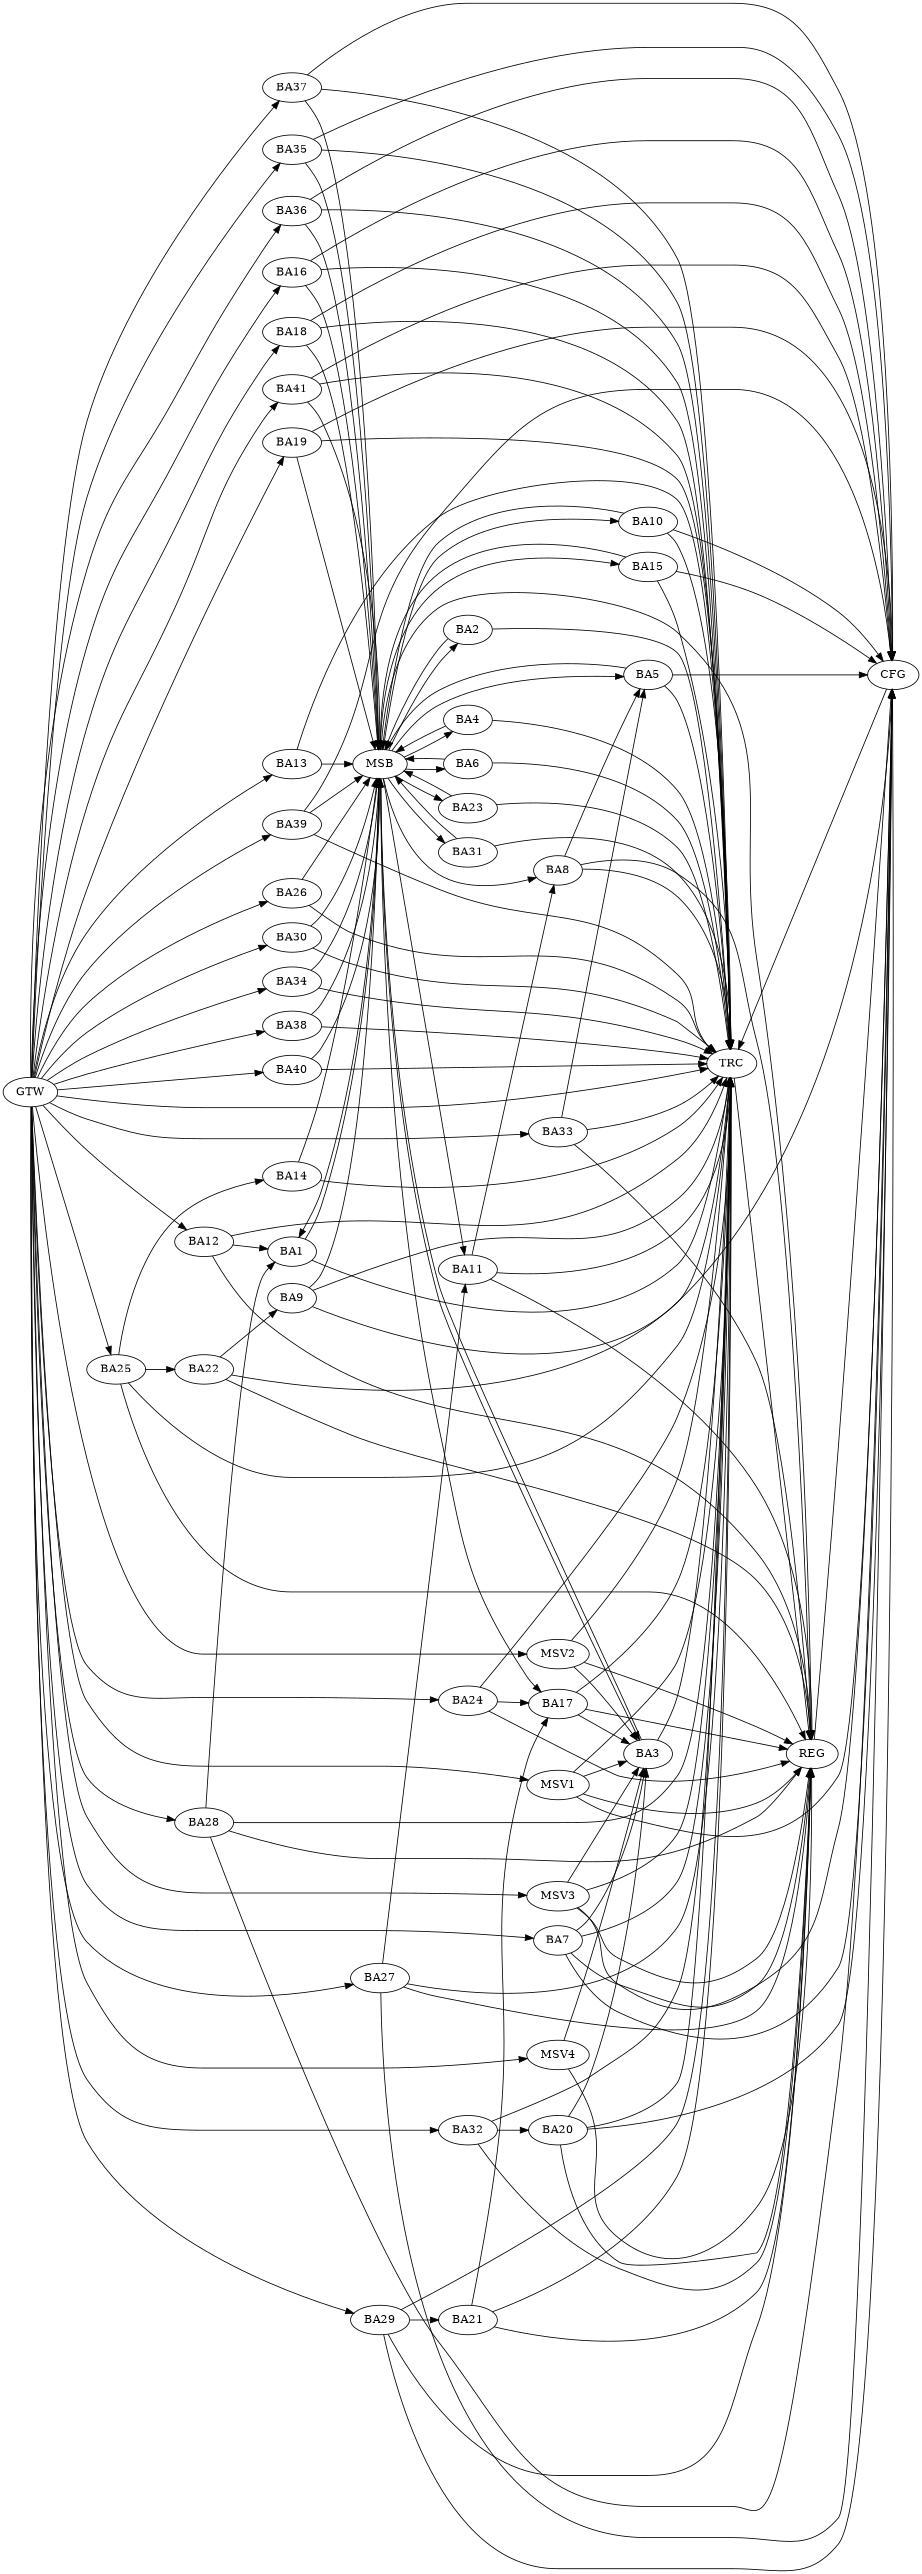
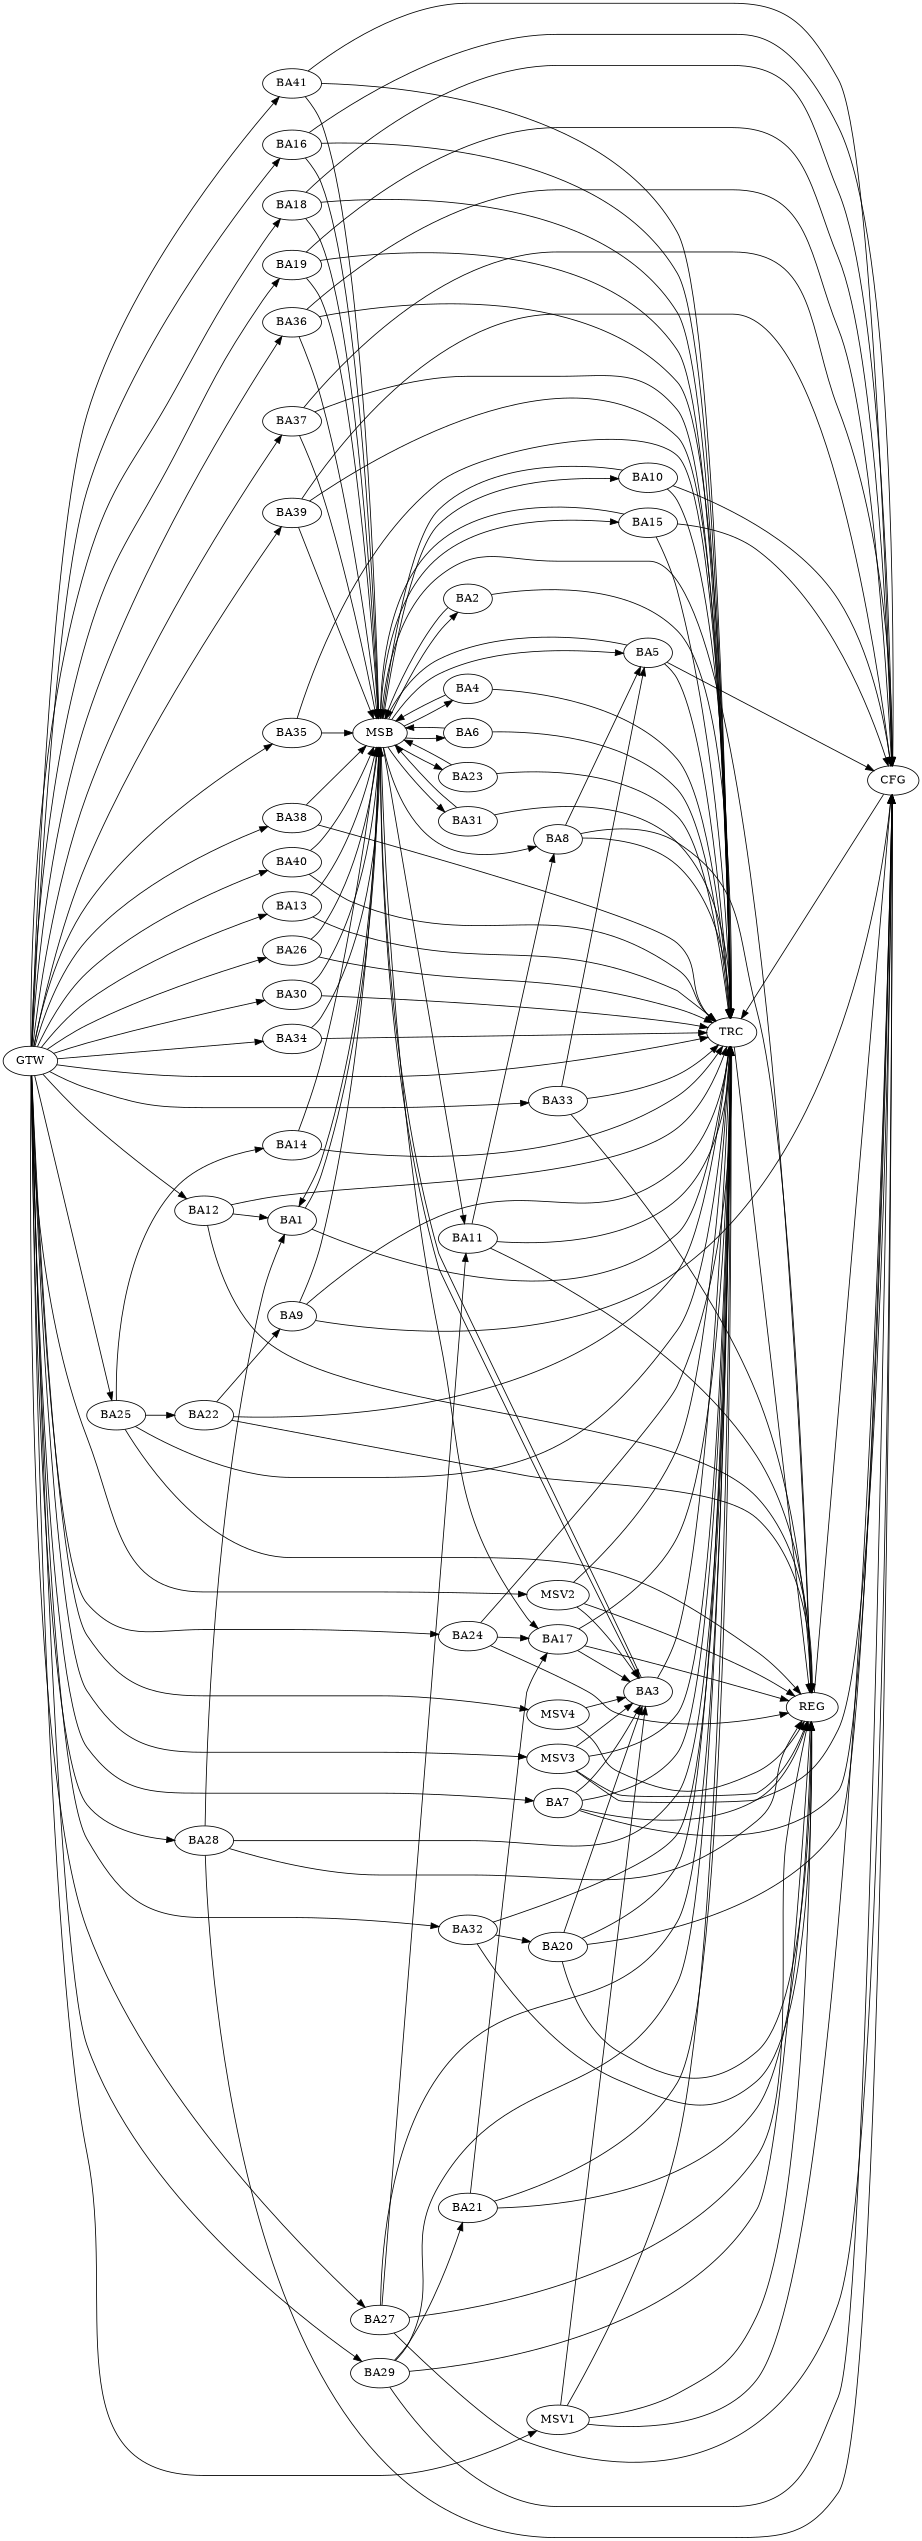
(824, 110) -> none
